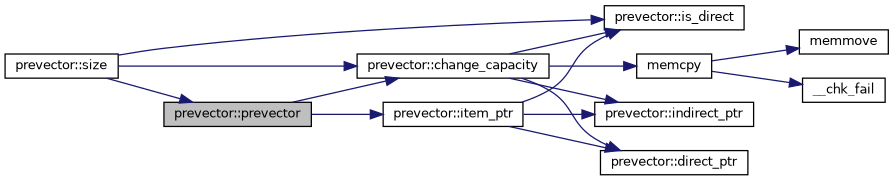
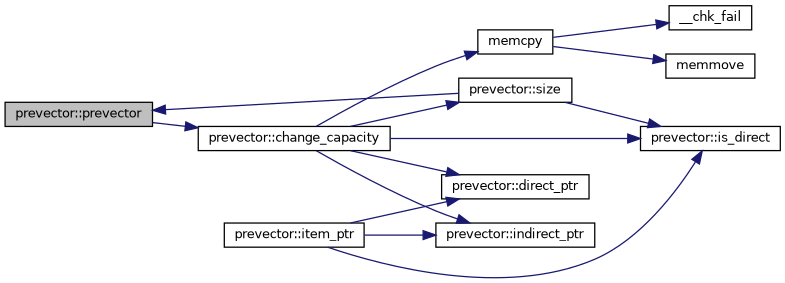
(231, 66) -> (399, 116)
(341, 114) -> none
